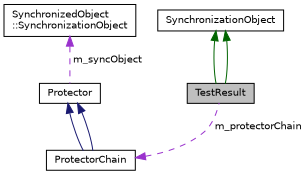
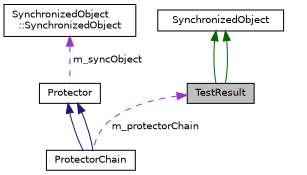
(70, 20) -> (70, 20)
(221, 20) -> (221, 20)
(191, 141) -> (125, 111)
